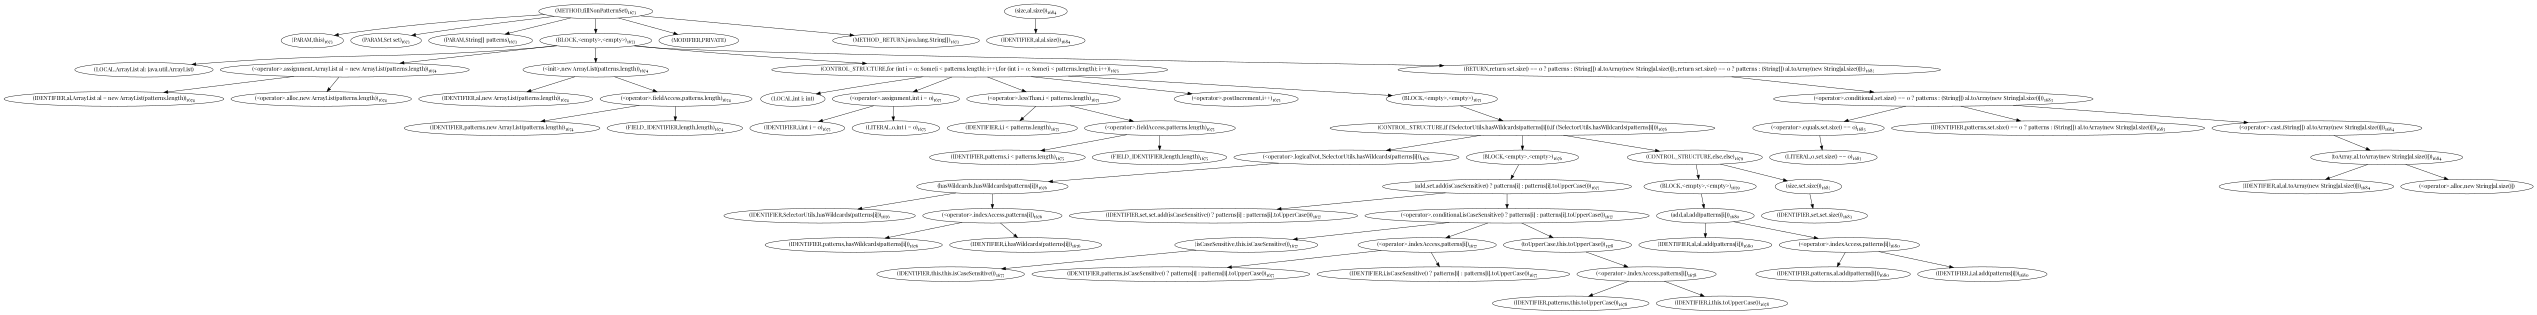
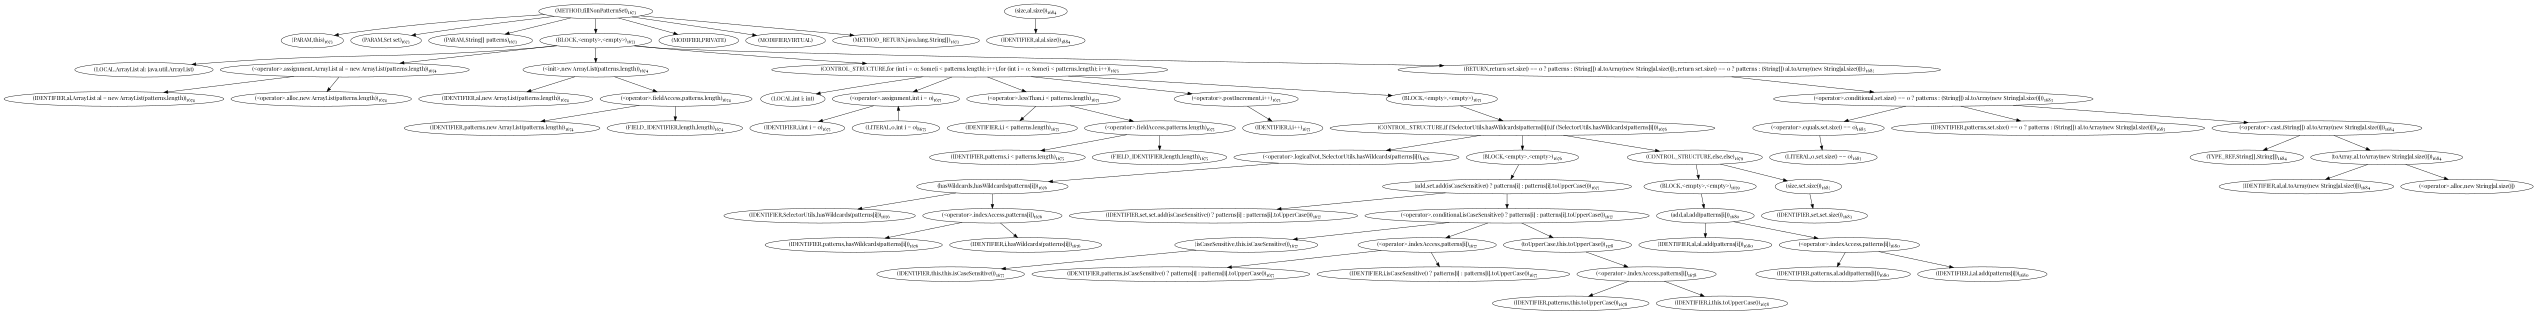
(1066, 40) -> (1066, 40)
none -> (786, 41)
(893, 112) -> (899, 116)
(922, 128) -> (922, 128)
none -> (1283, 128)
none -> (2247, 157)
